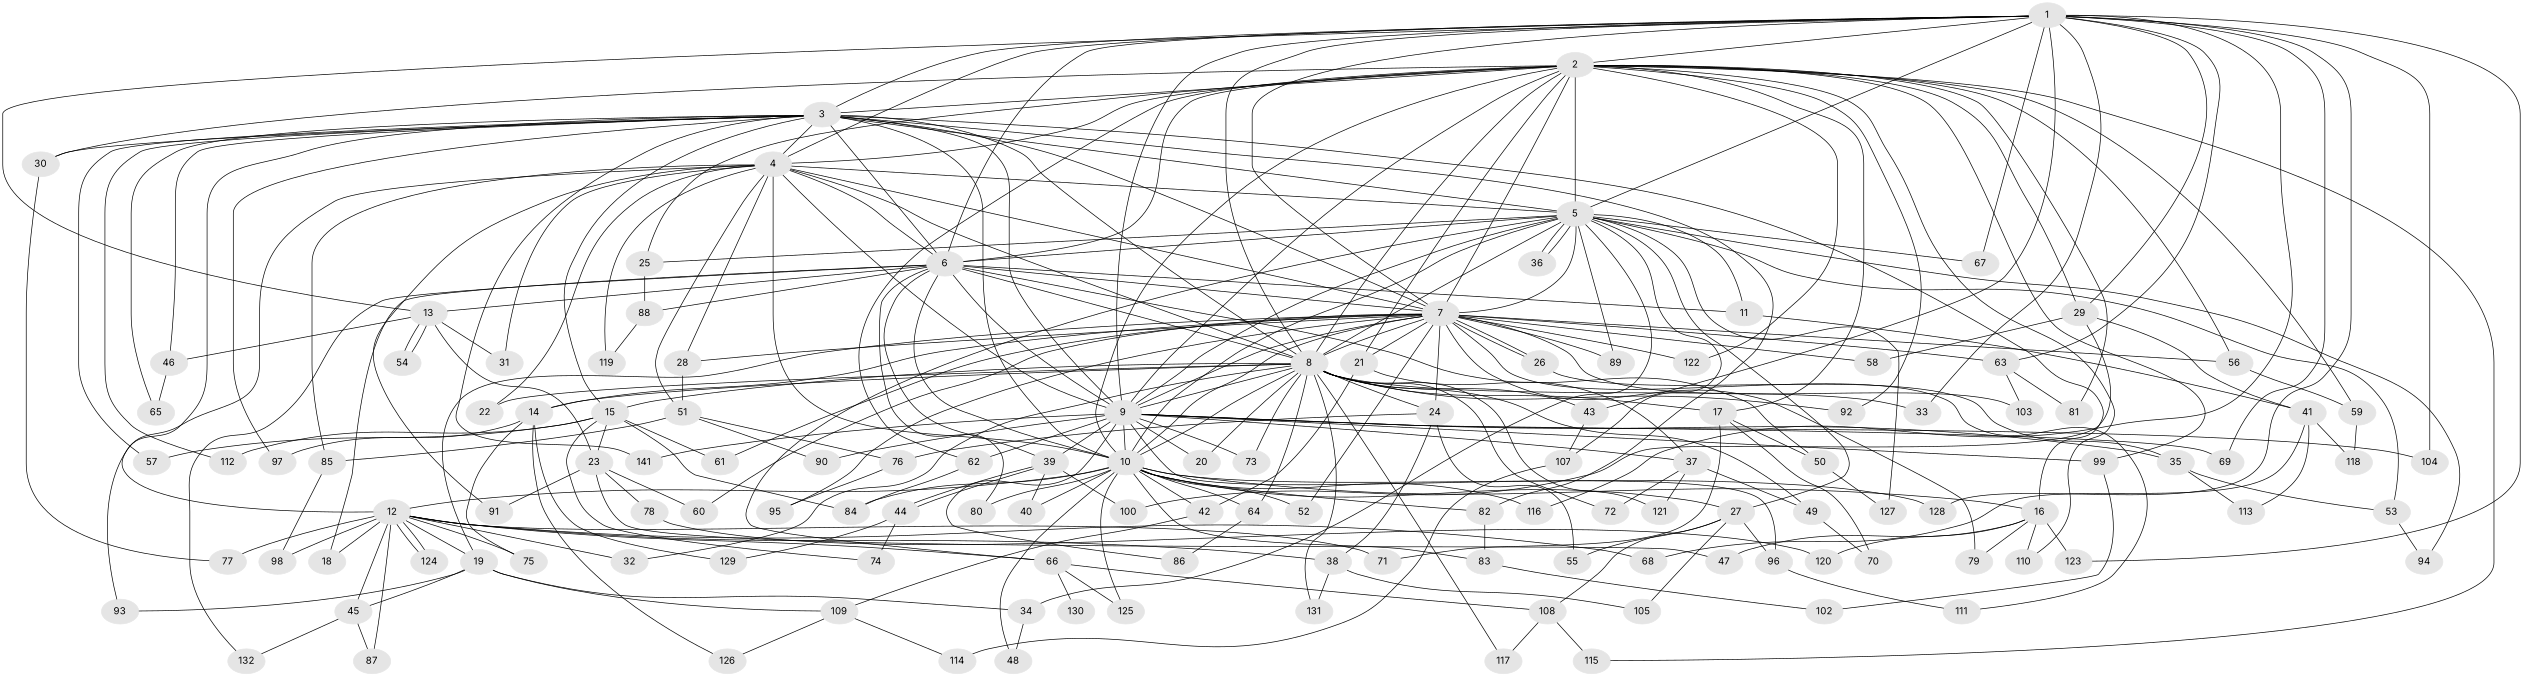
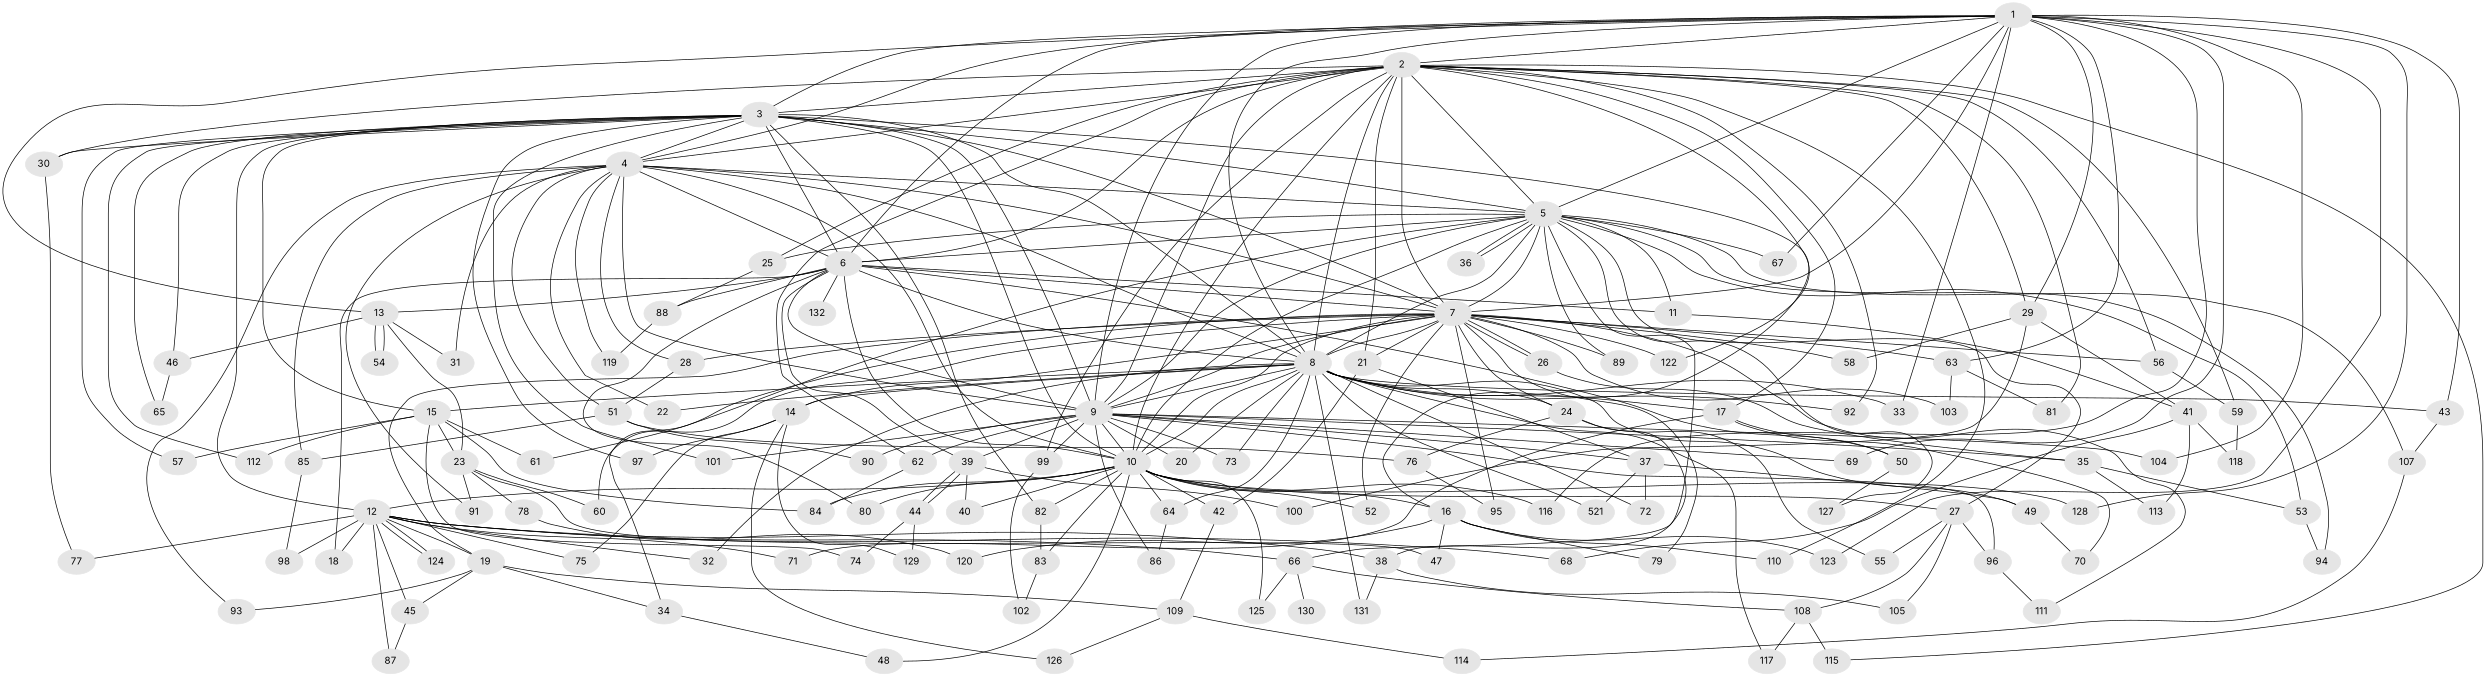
(644, 462) -> (714, 462)
(1660, 512) -> (1596, 512)
(300, 636) -> none
